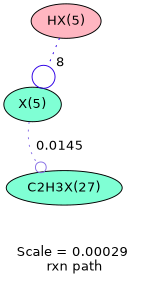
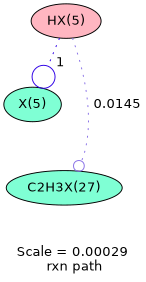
(58, 63) -> (58, 63)
(29, 144) -> (87, 99)
